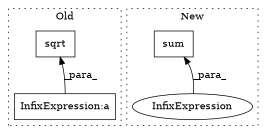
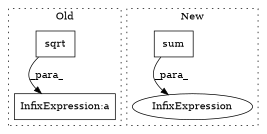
(193, 78) -> (153, 74)
(65, 79) -> (29, 72)
